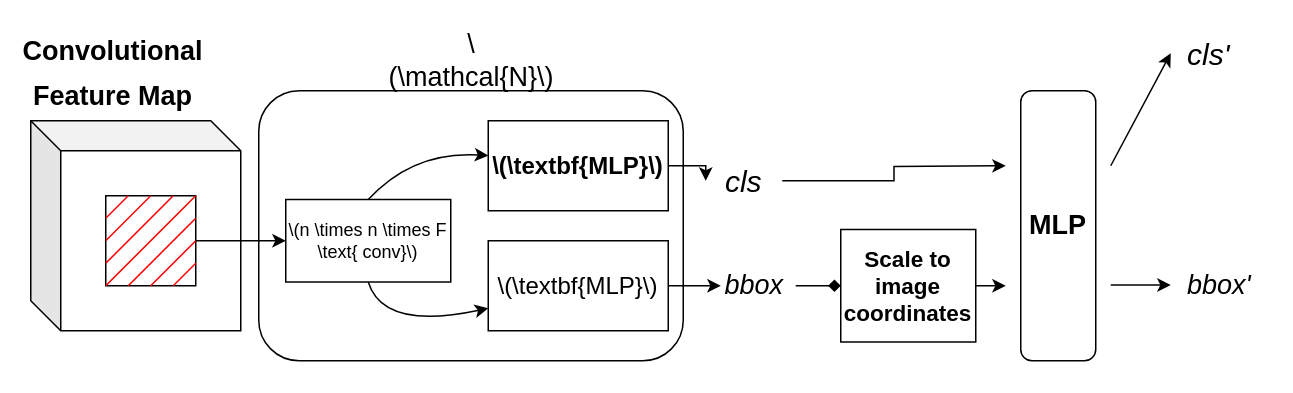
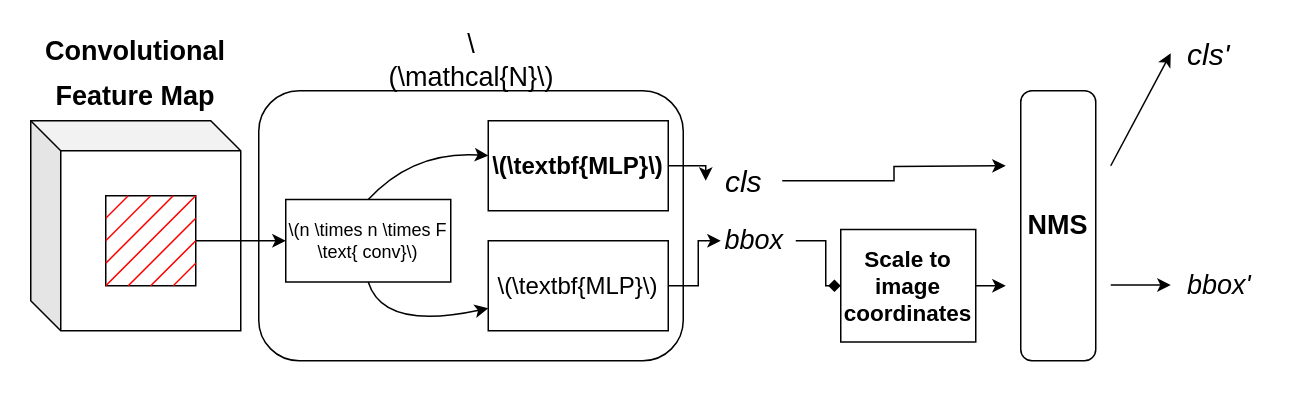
(113, 68) -> (136, 68)
(1058, 226) -> (1058, 226)
(758, 286) -> (758, 241)
